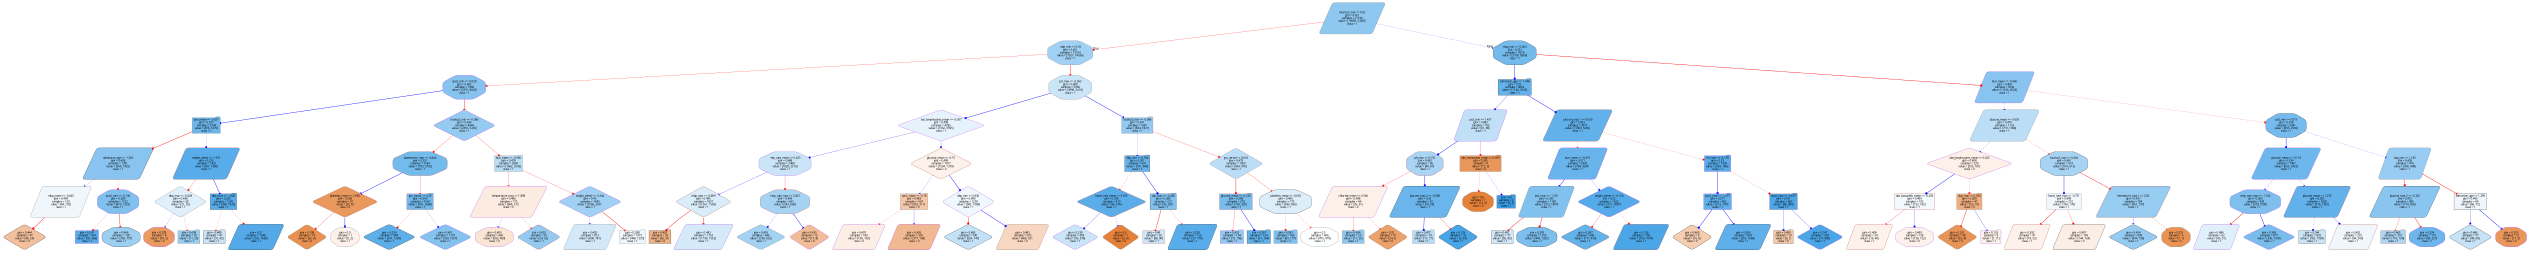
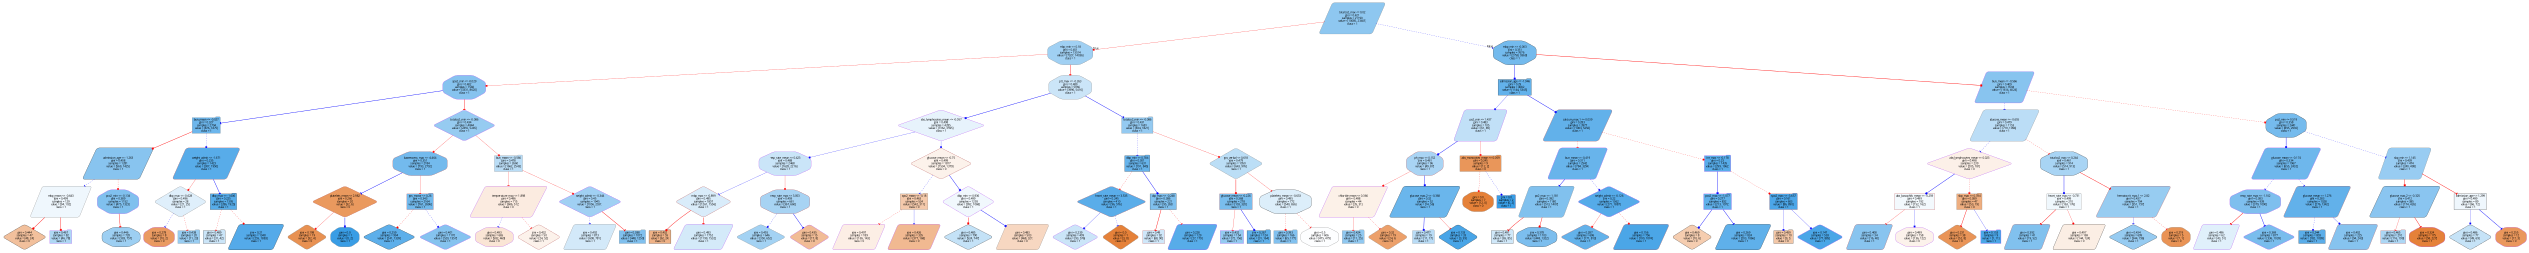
none -> (61, 237)
(87, 237) -> none
(345, 237) -> (345, 237)
(539, 237) -> (539, 237)
(632, 237) -> (632, 237)
(1192, 237) -> (1192, 237)
(1869, 237) -> (1869, 237)
(1991, 237) -> (1991, 237)
(2027, 237) -> (2027, 237)
(2312, 237) -> (2312, 237)
(2353, 237) -> (2353, 237)
(2427, 237) -> (2427, 237)
